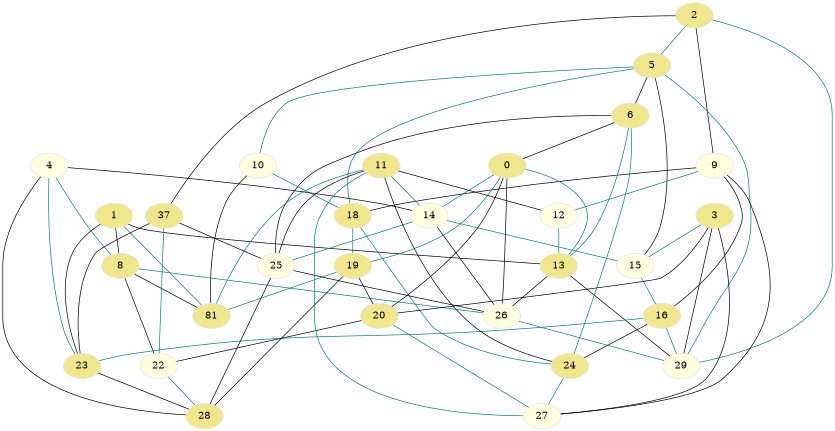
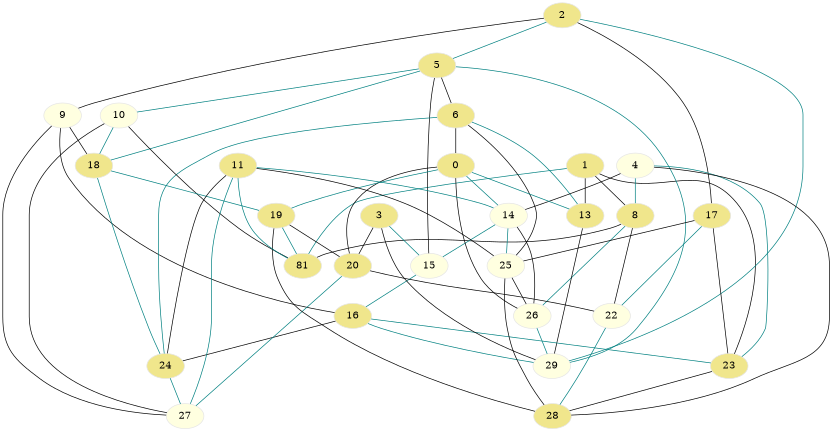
(164, 216) -> (712, 216)
(559, 216) -> none
(530, 291) -> none
(708, 377) -> (29, 294)
